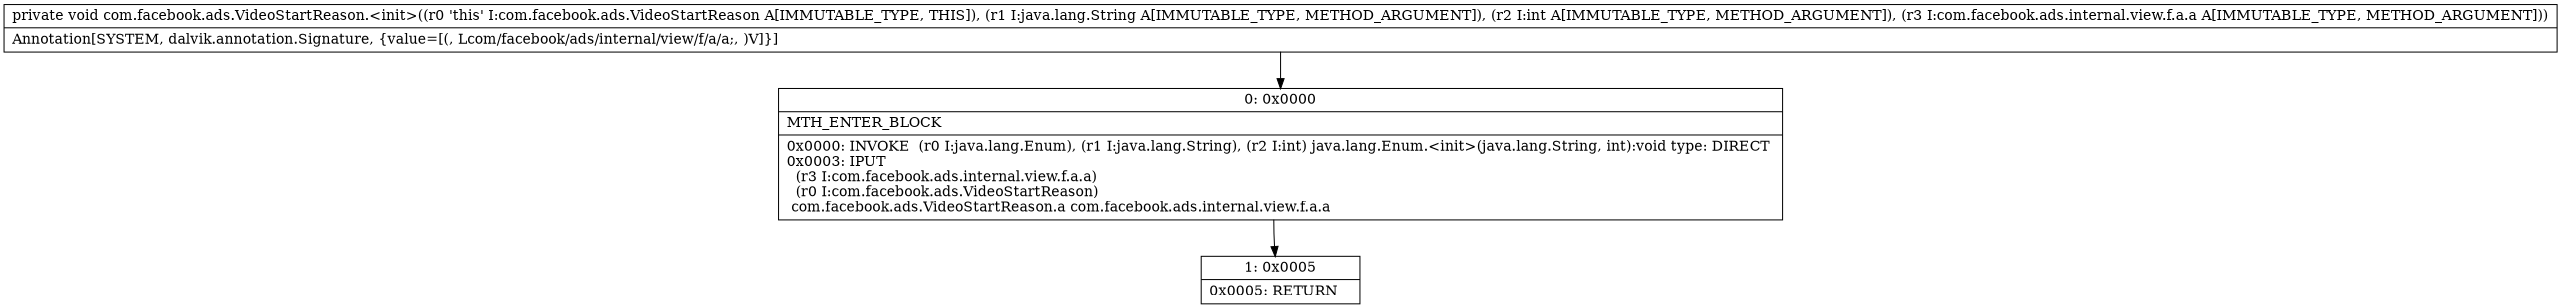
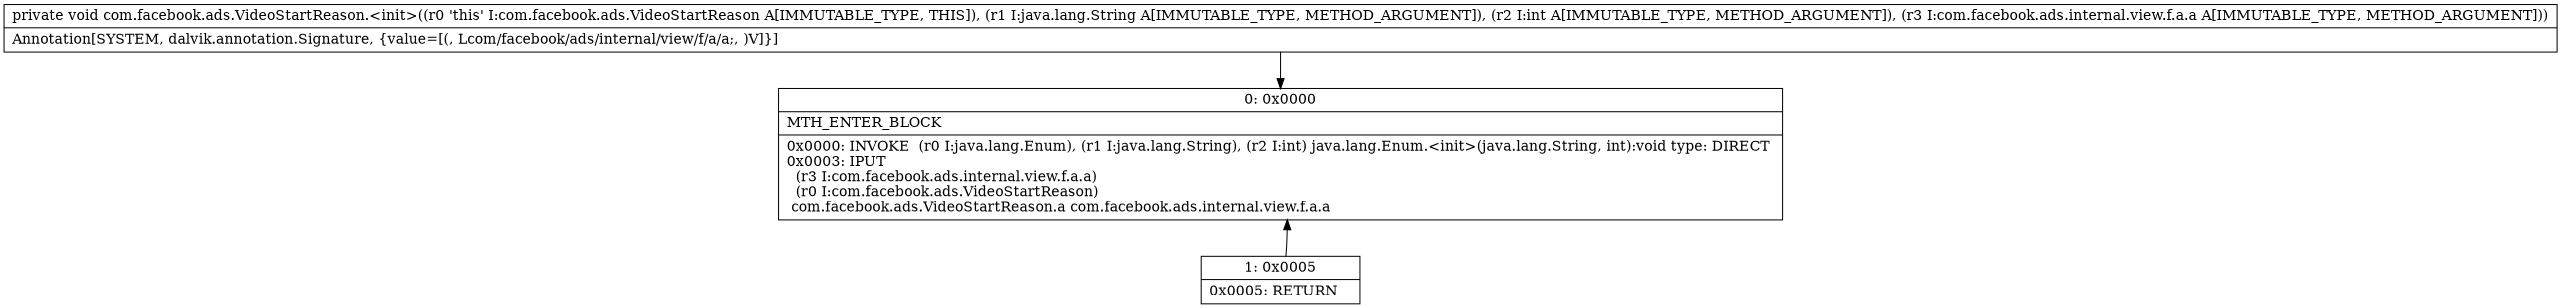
(1274, 233) -> (1287, 243)
